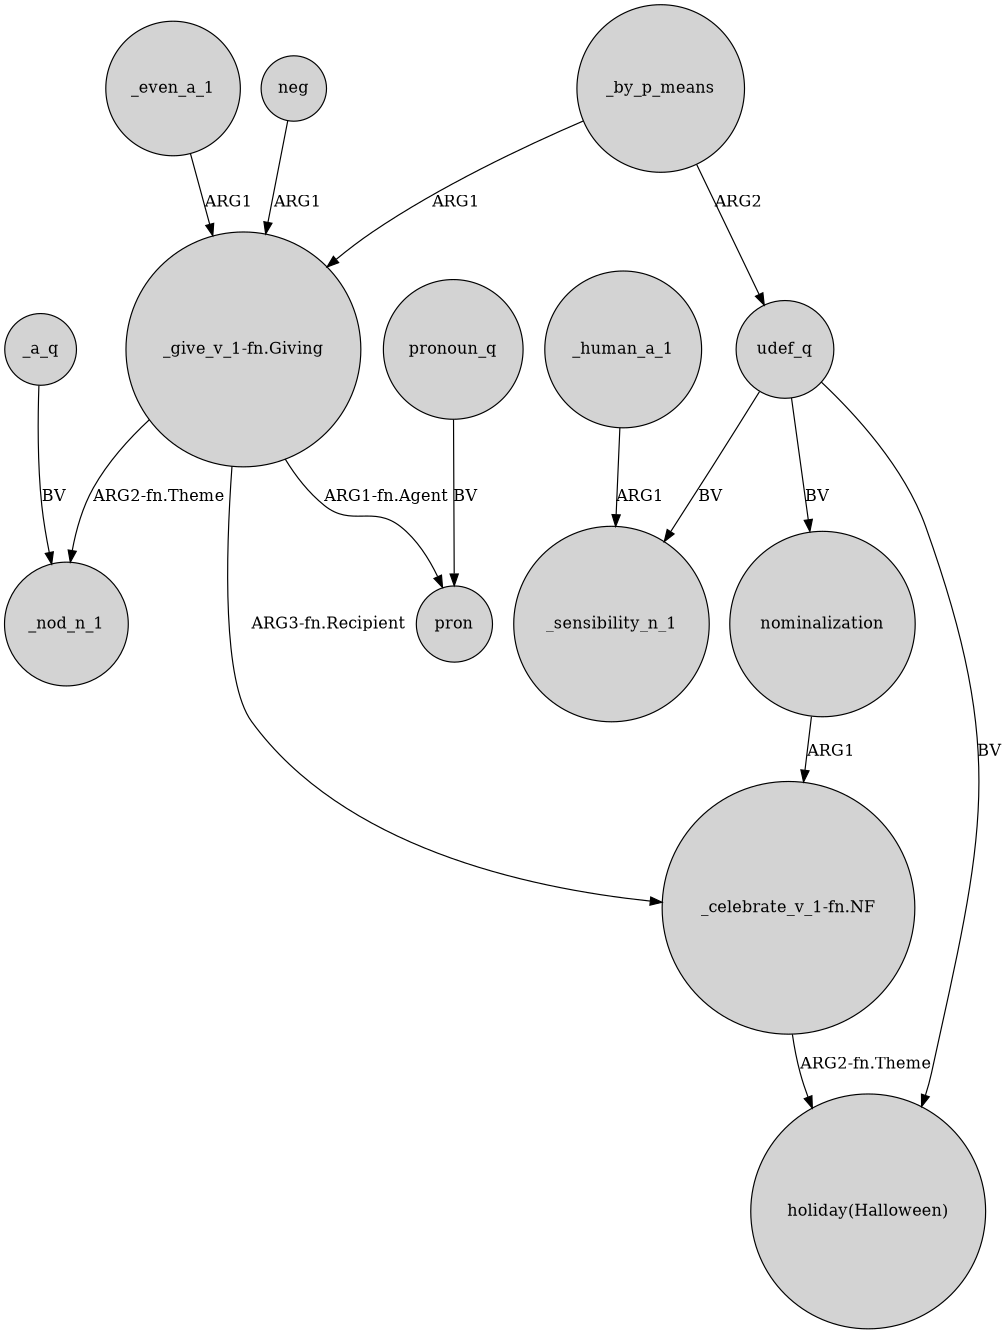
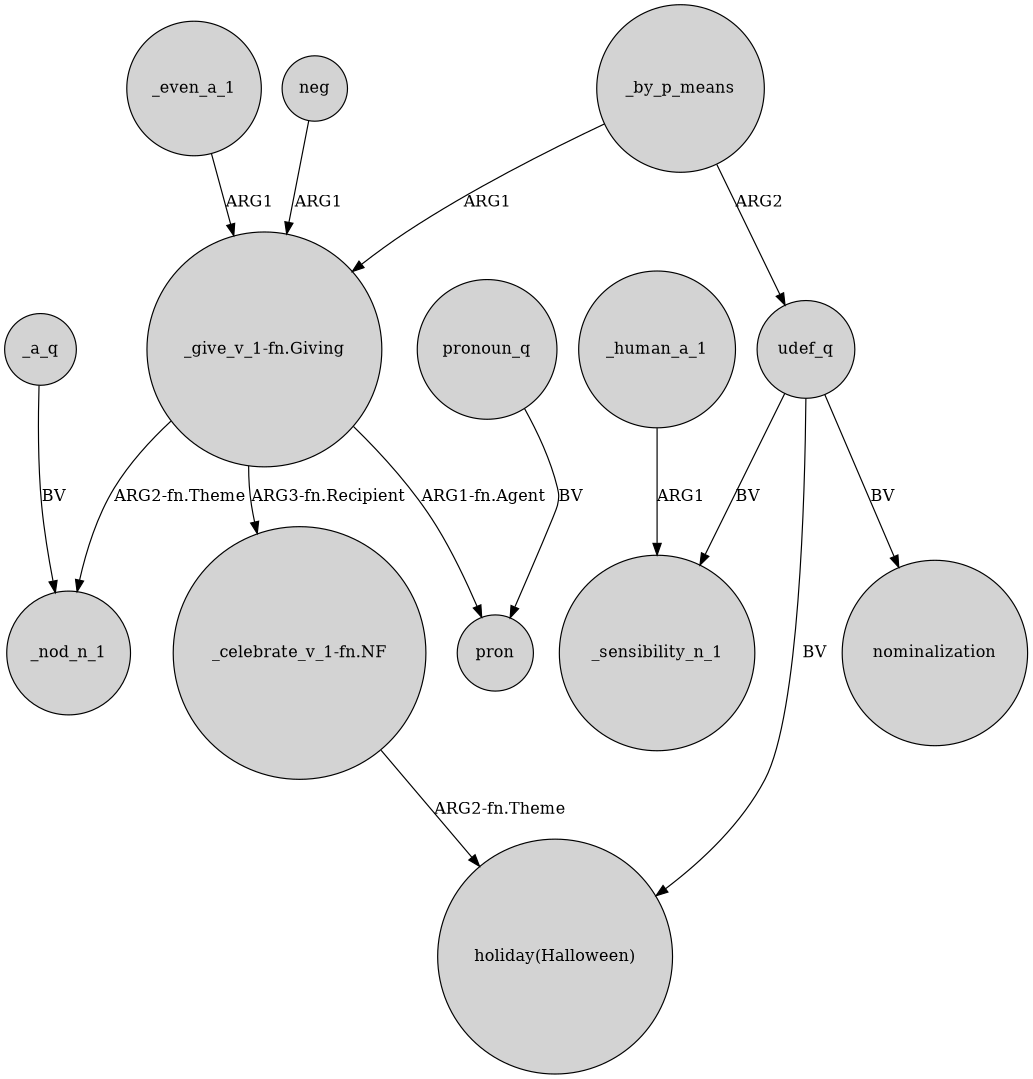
(808, 743) -> none
